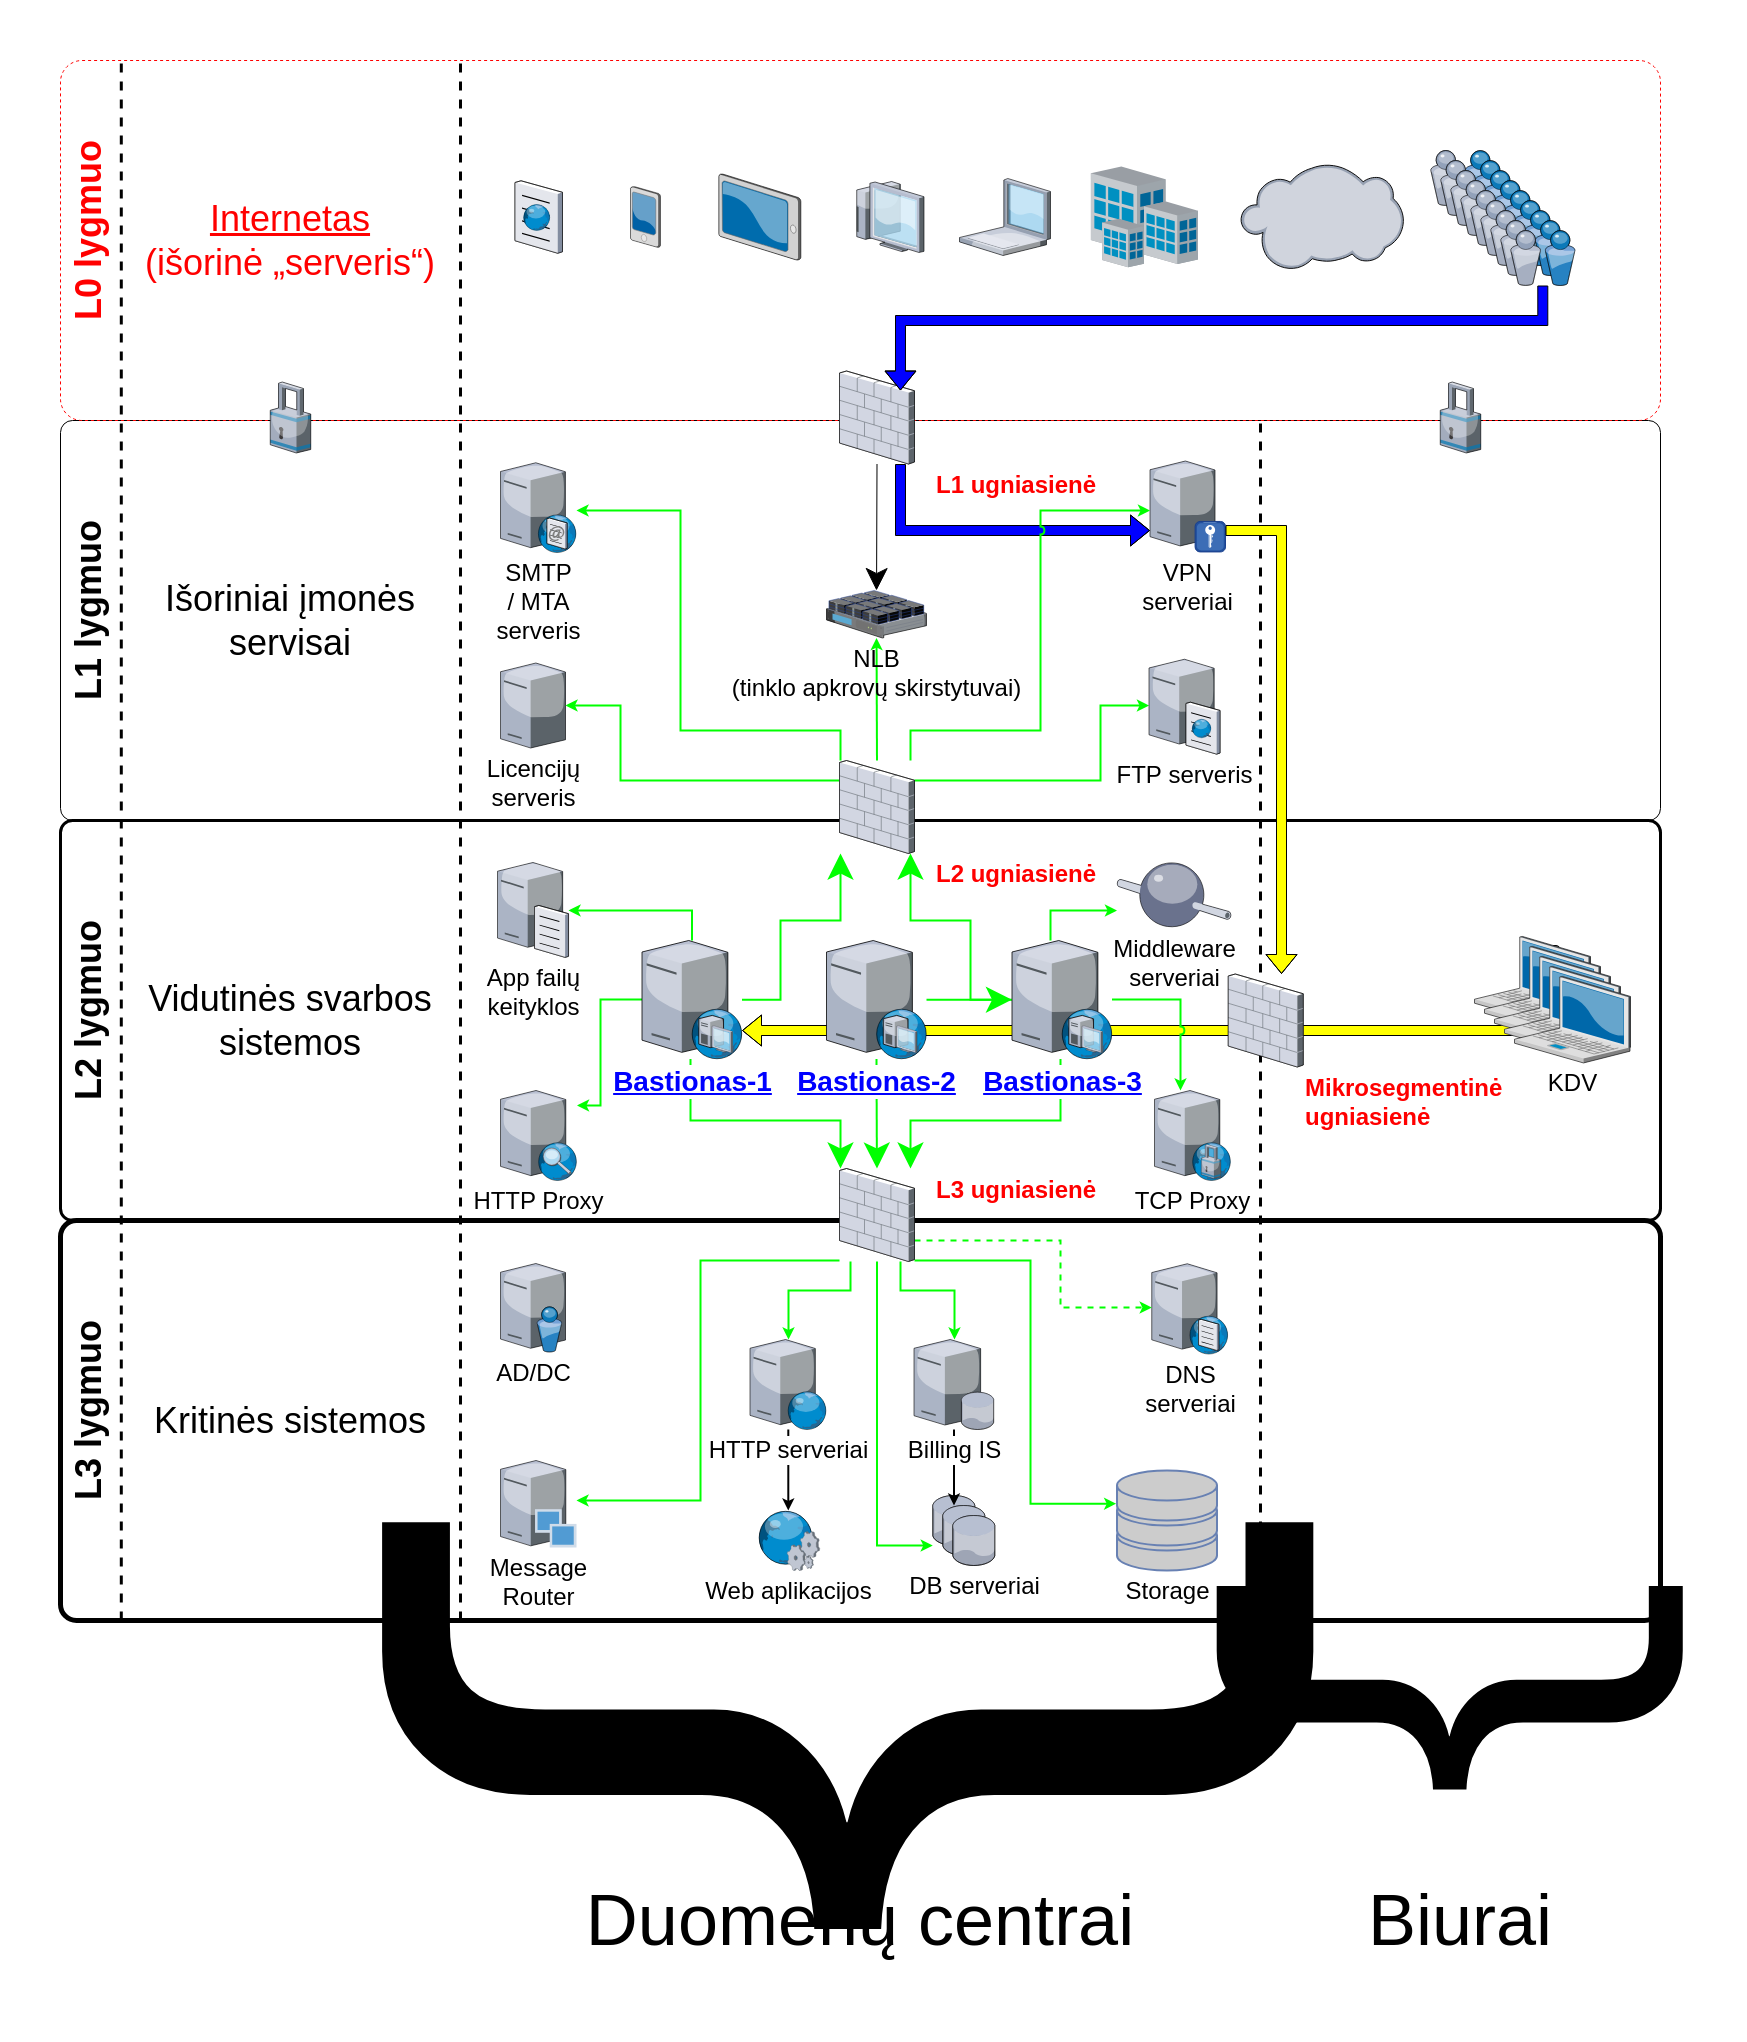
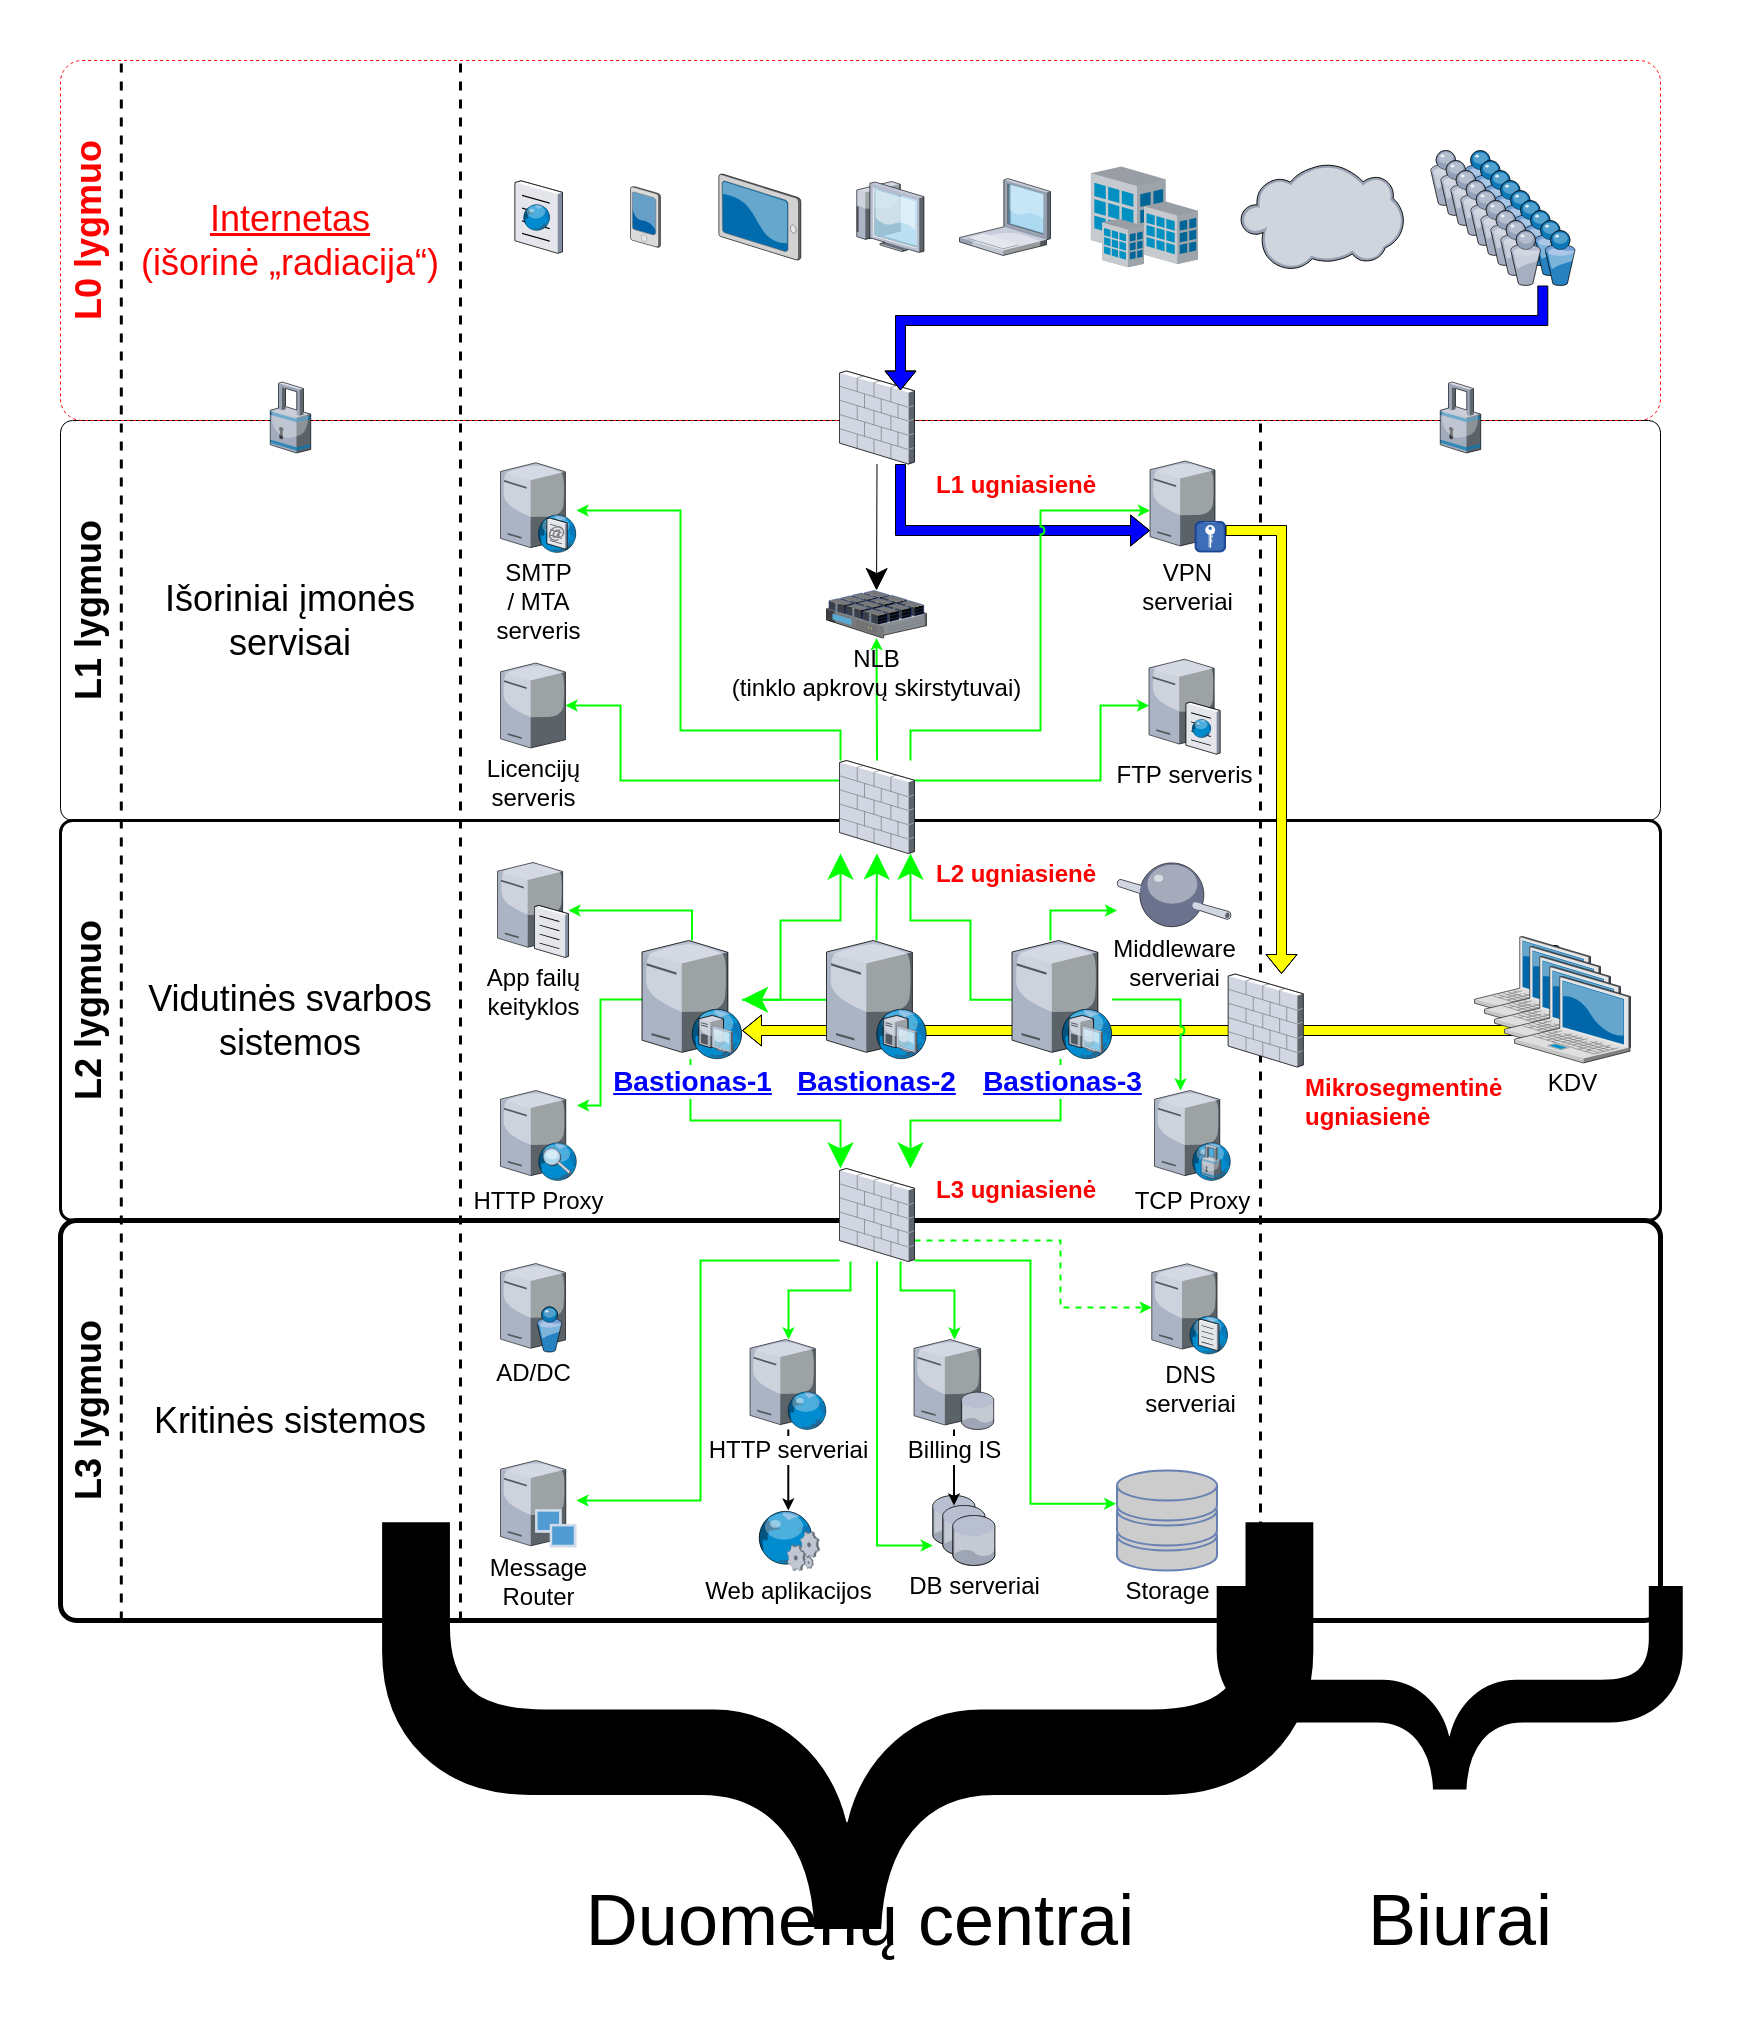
(291, 241) -> (291, 241)
(948, 1000) -> (877, 906)
(877, 1124) -> (803, 1000)
